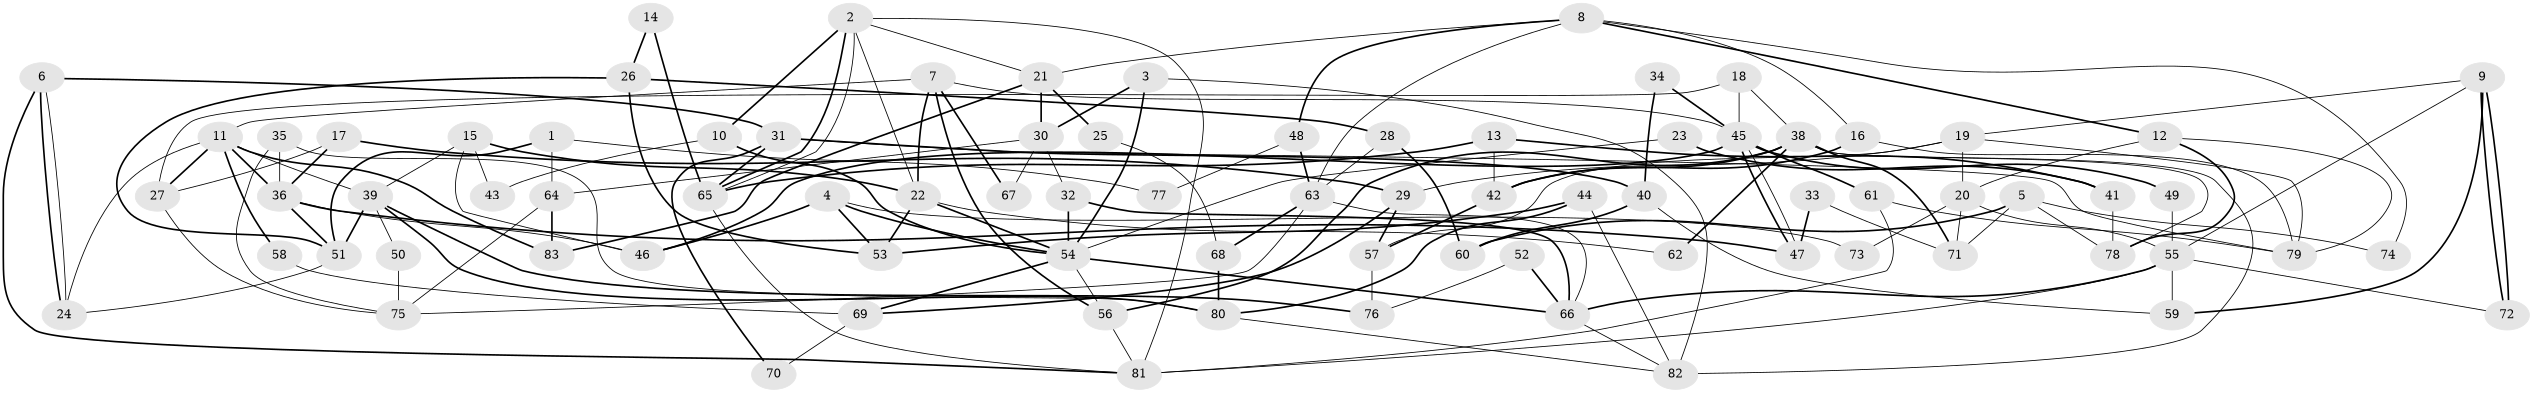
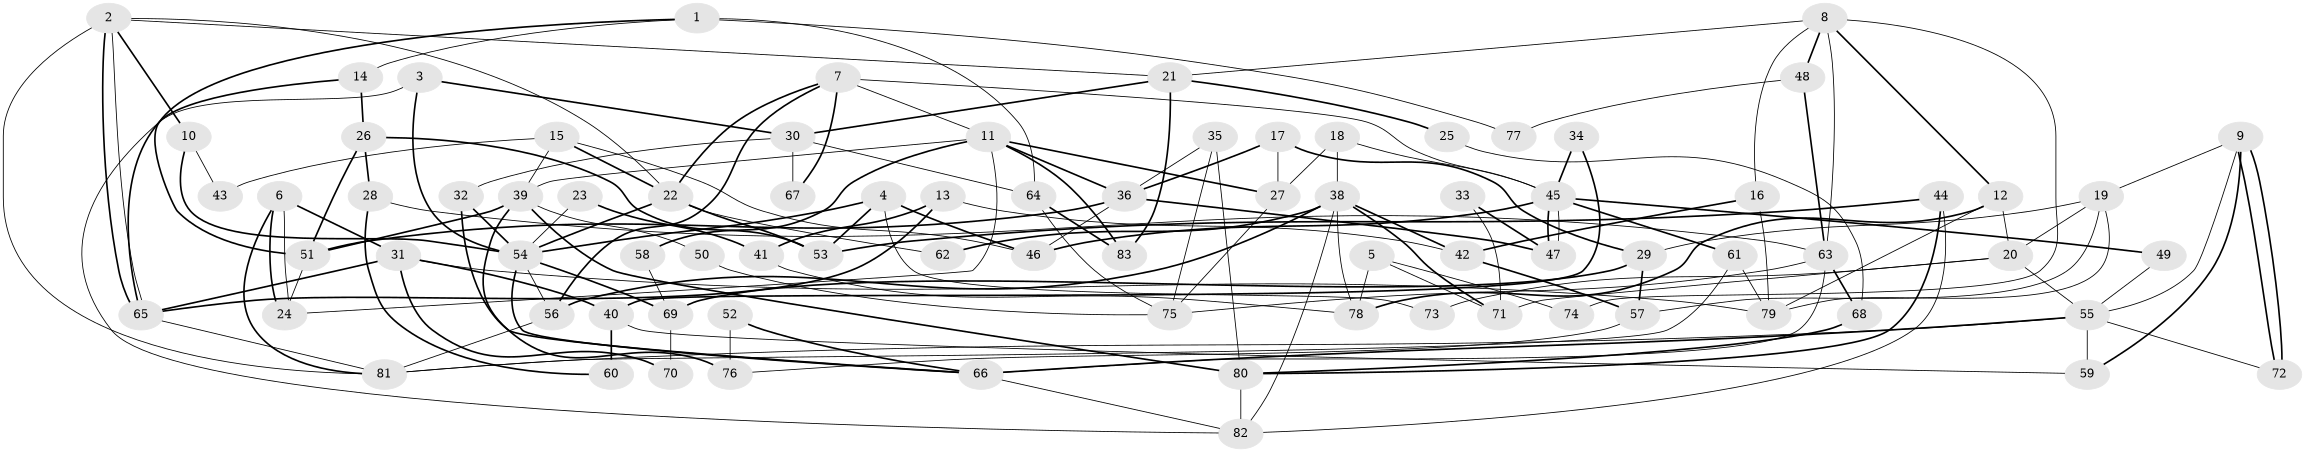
none -> (524, 34)
(1795, 230) -> none
